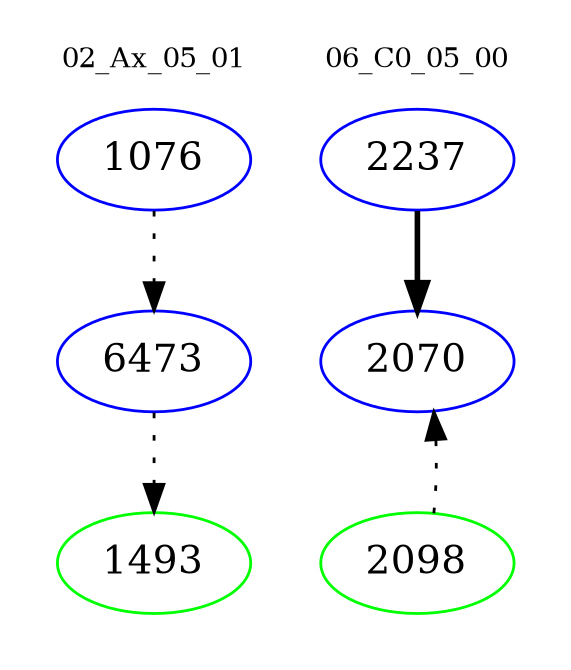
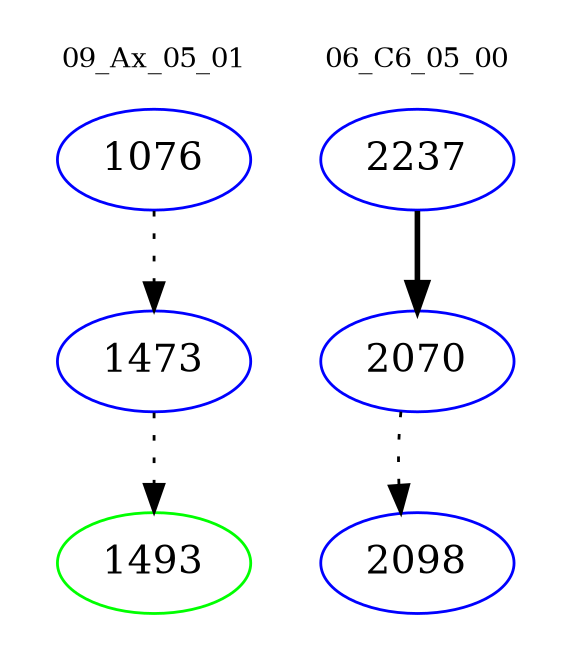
(154, 60) -> (154, 60)
(417, 60) -> (417, 60)
(154, 361) -> (154, 361)
(436, 477) -> (399, 448)
(417, 563) -> (417, 563)
